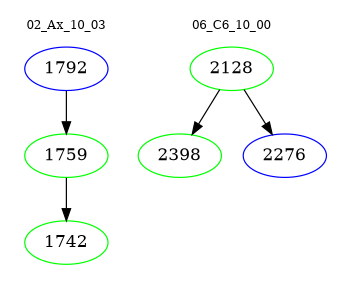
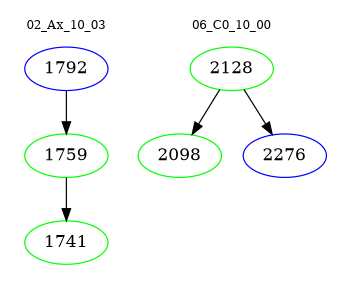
(232, 26) -> (232, 26)
(180, 156) -> (180, 156)
(66, 243) -> (66, 243)
